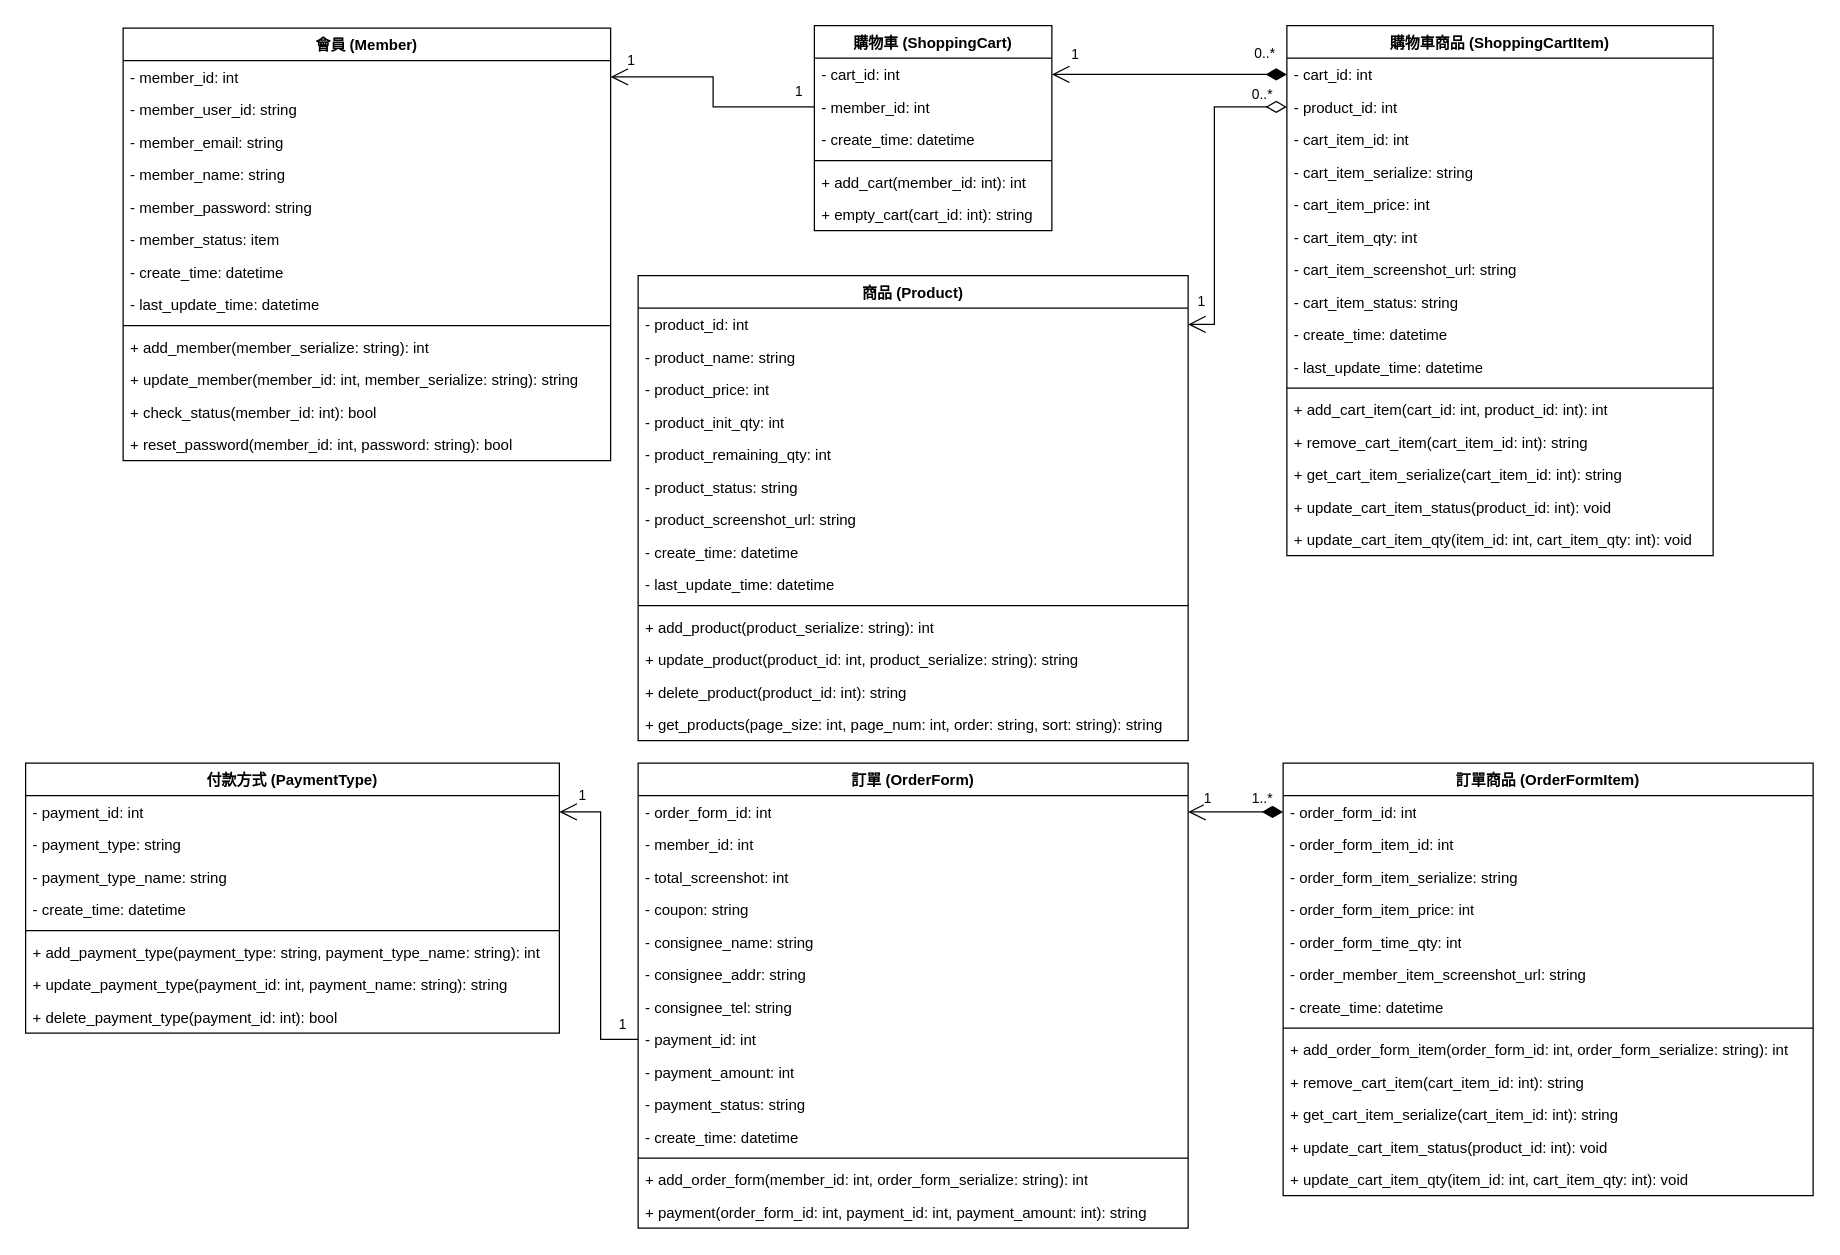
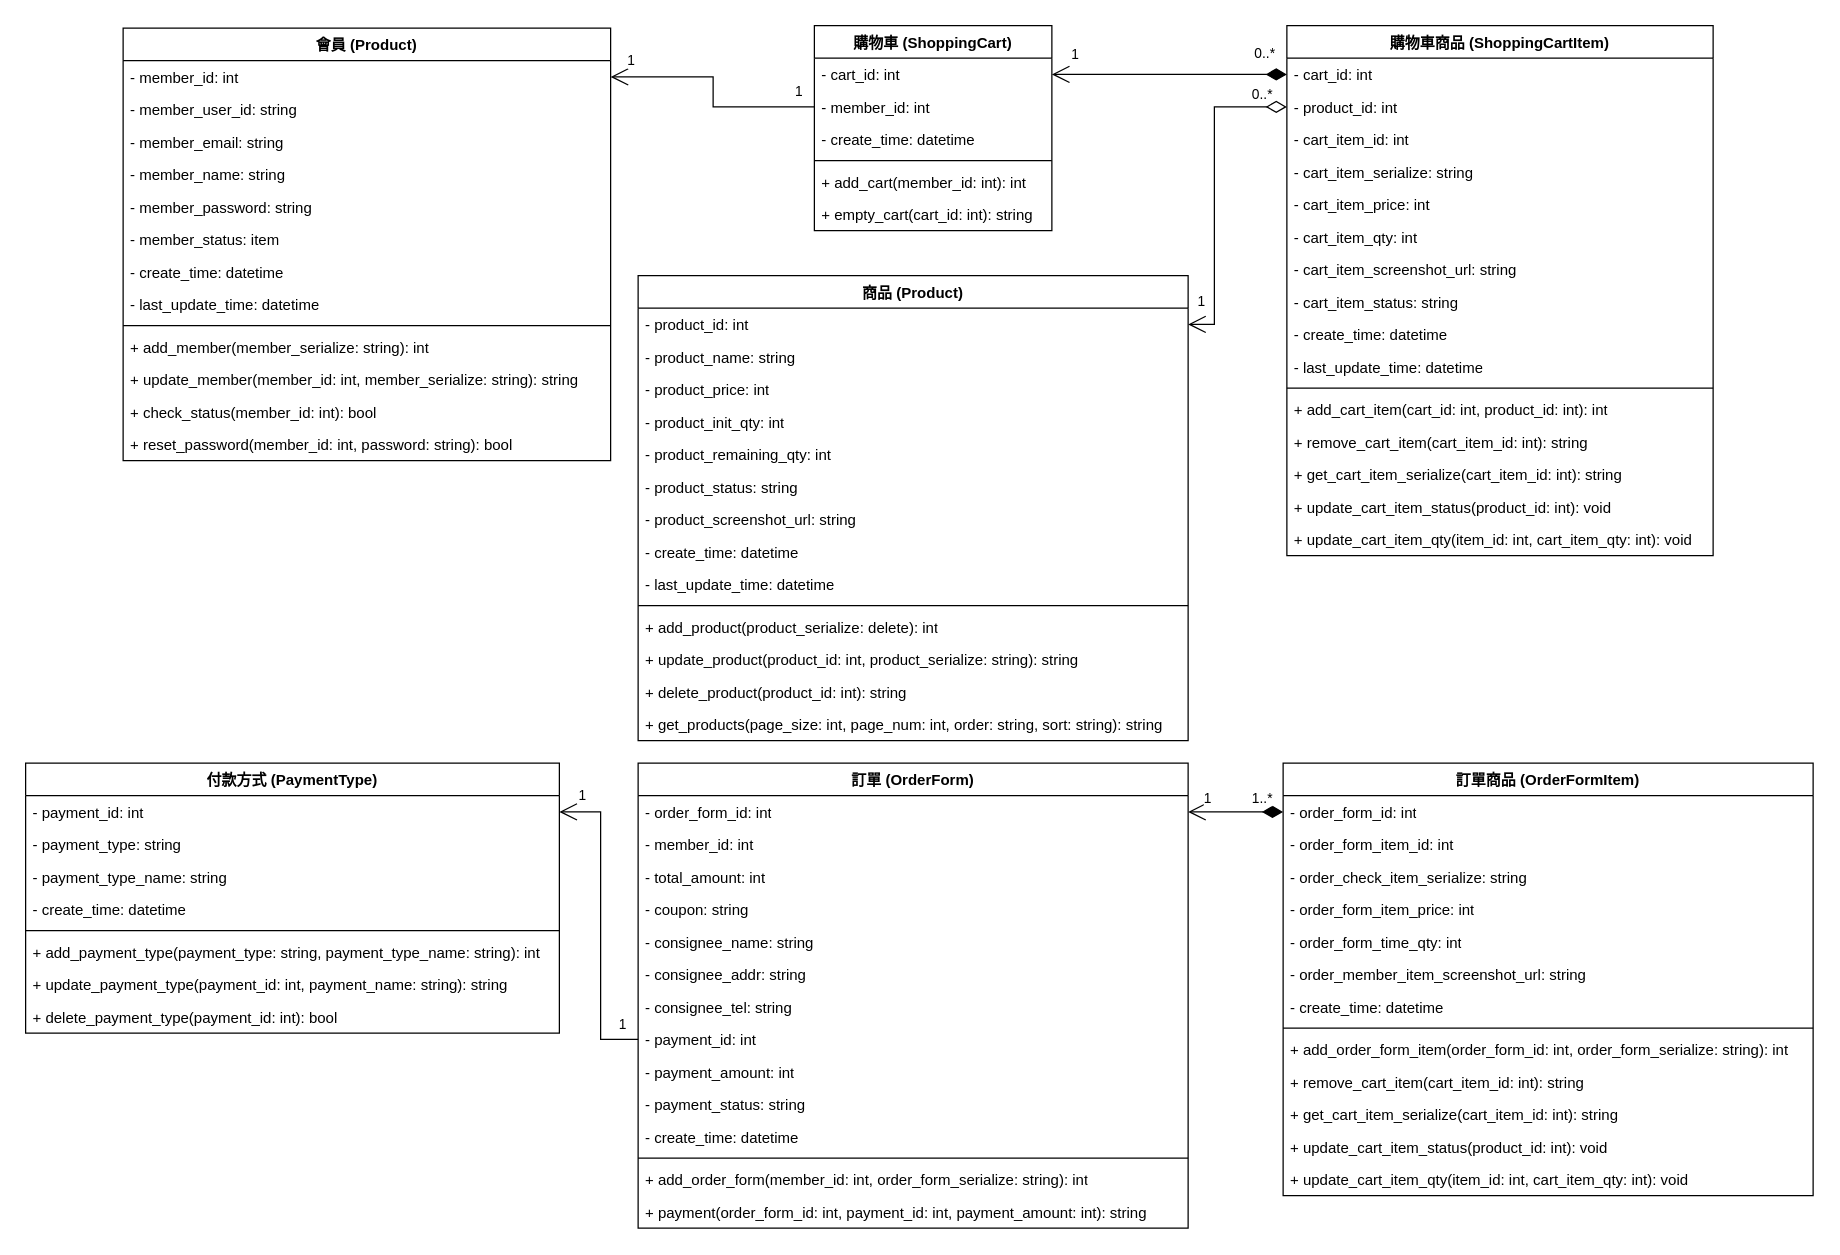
(367, 46) -> (367, 46)
(815, 628) -> (815, 628)
(732, 878) -> (716, 878)
(1422, 878) -> (1426, 878)
